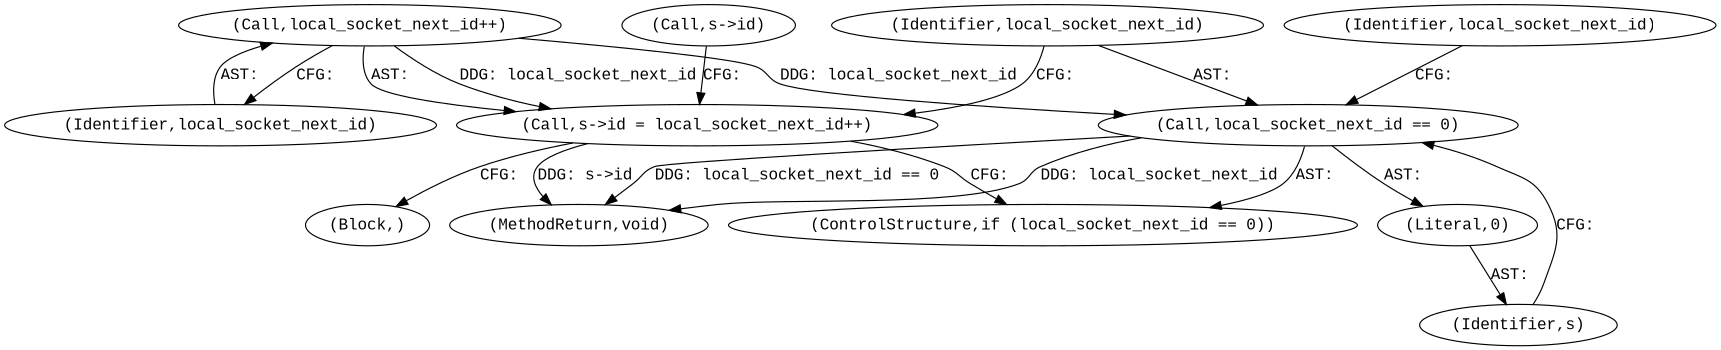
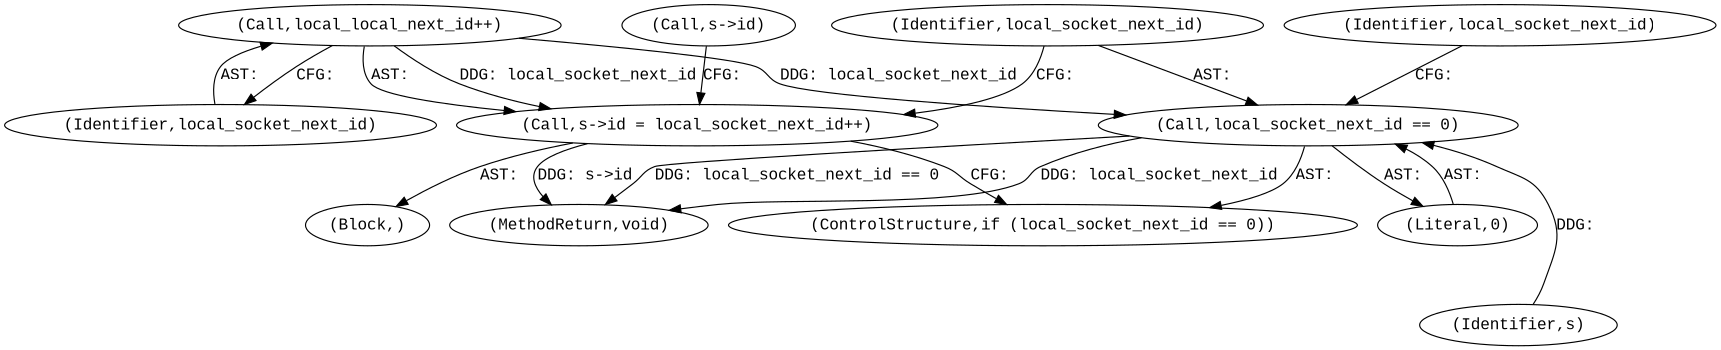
(370, 25) -> (370, 25)
(504, 175) -> (504, 175)
(1580, 225) -> (1580, 225)
(1485, 270) -> (1436, 171)
